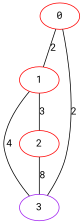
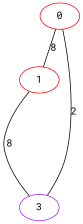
(54, 48) -> (54, 48)
(10, 144) -> (10, 144)
(39, 144) -> none
